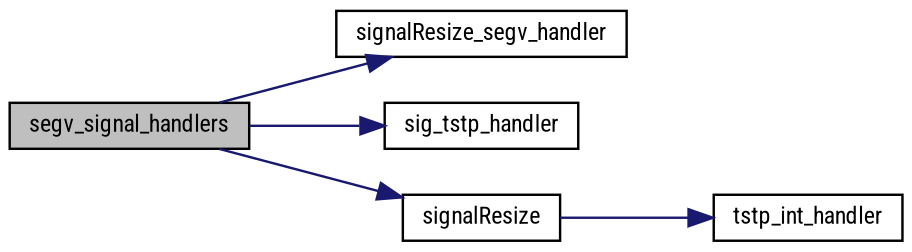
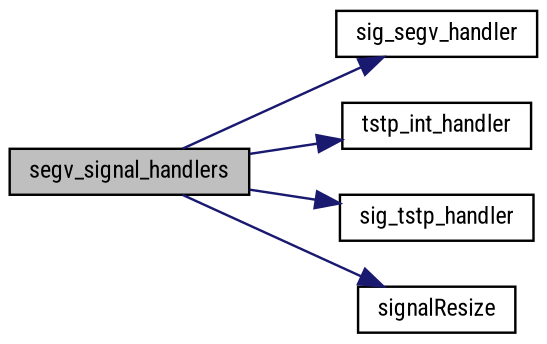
(481, 34) -> (437, 34)
(624, 218) -> (283, 149)
